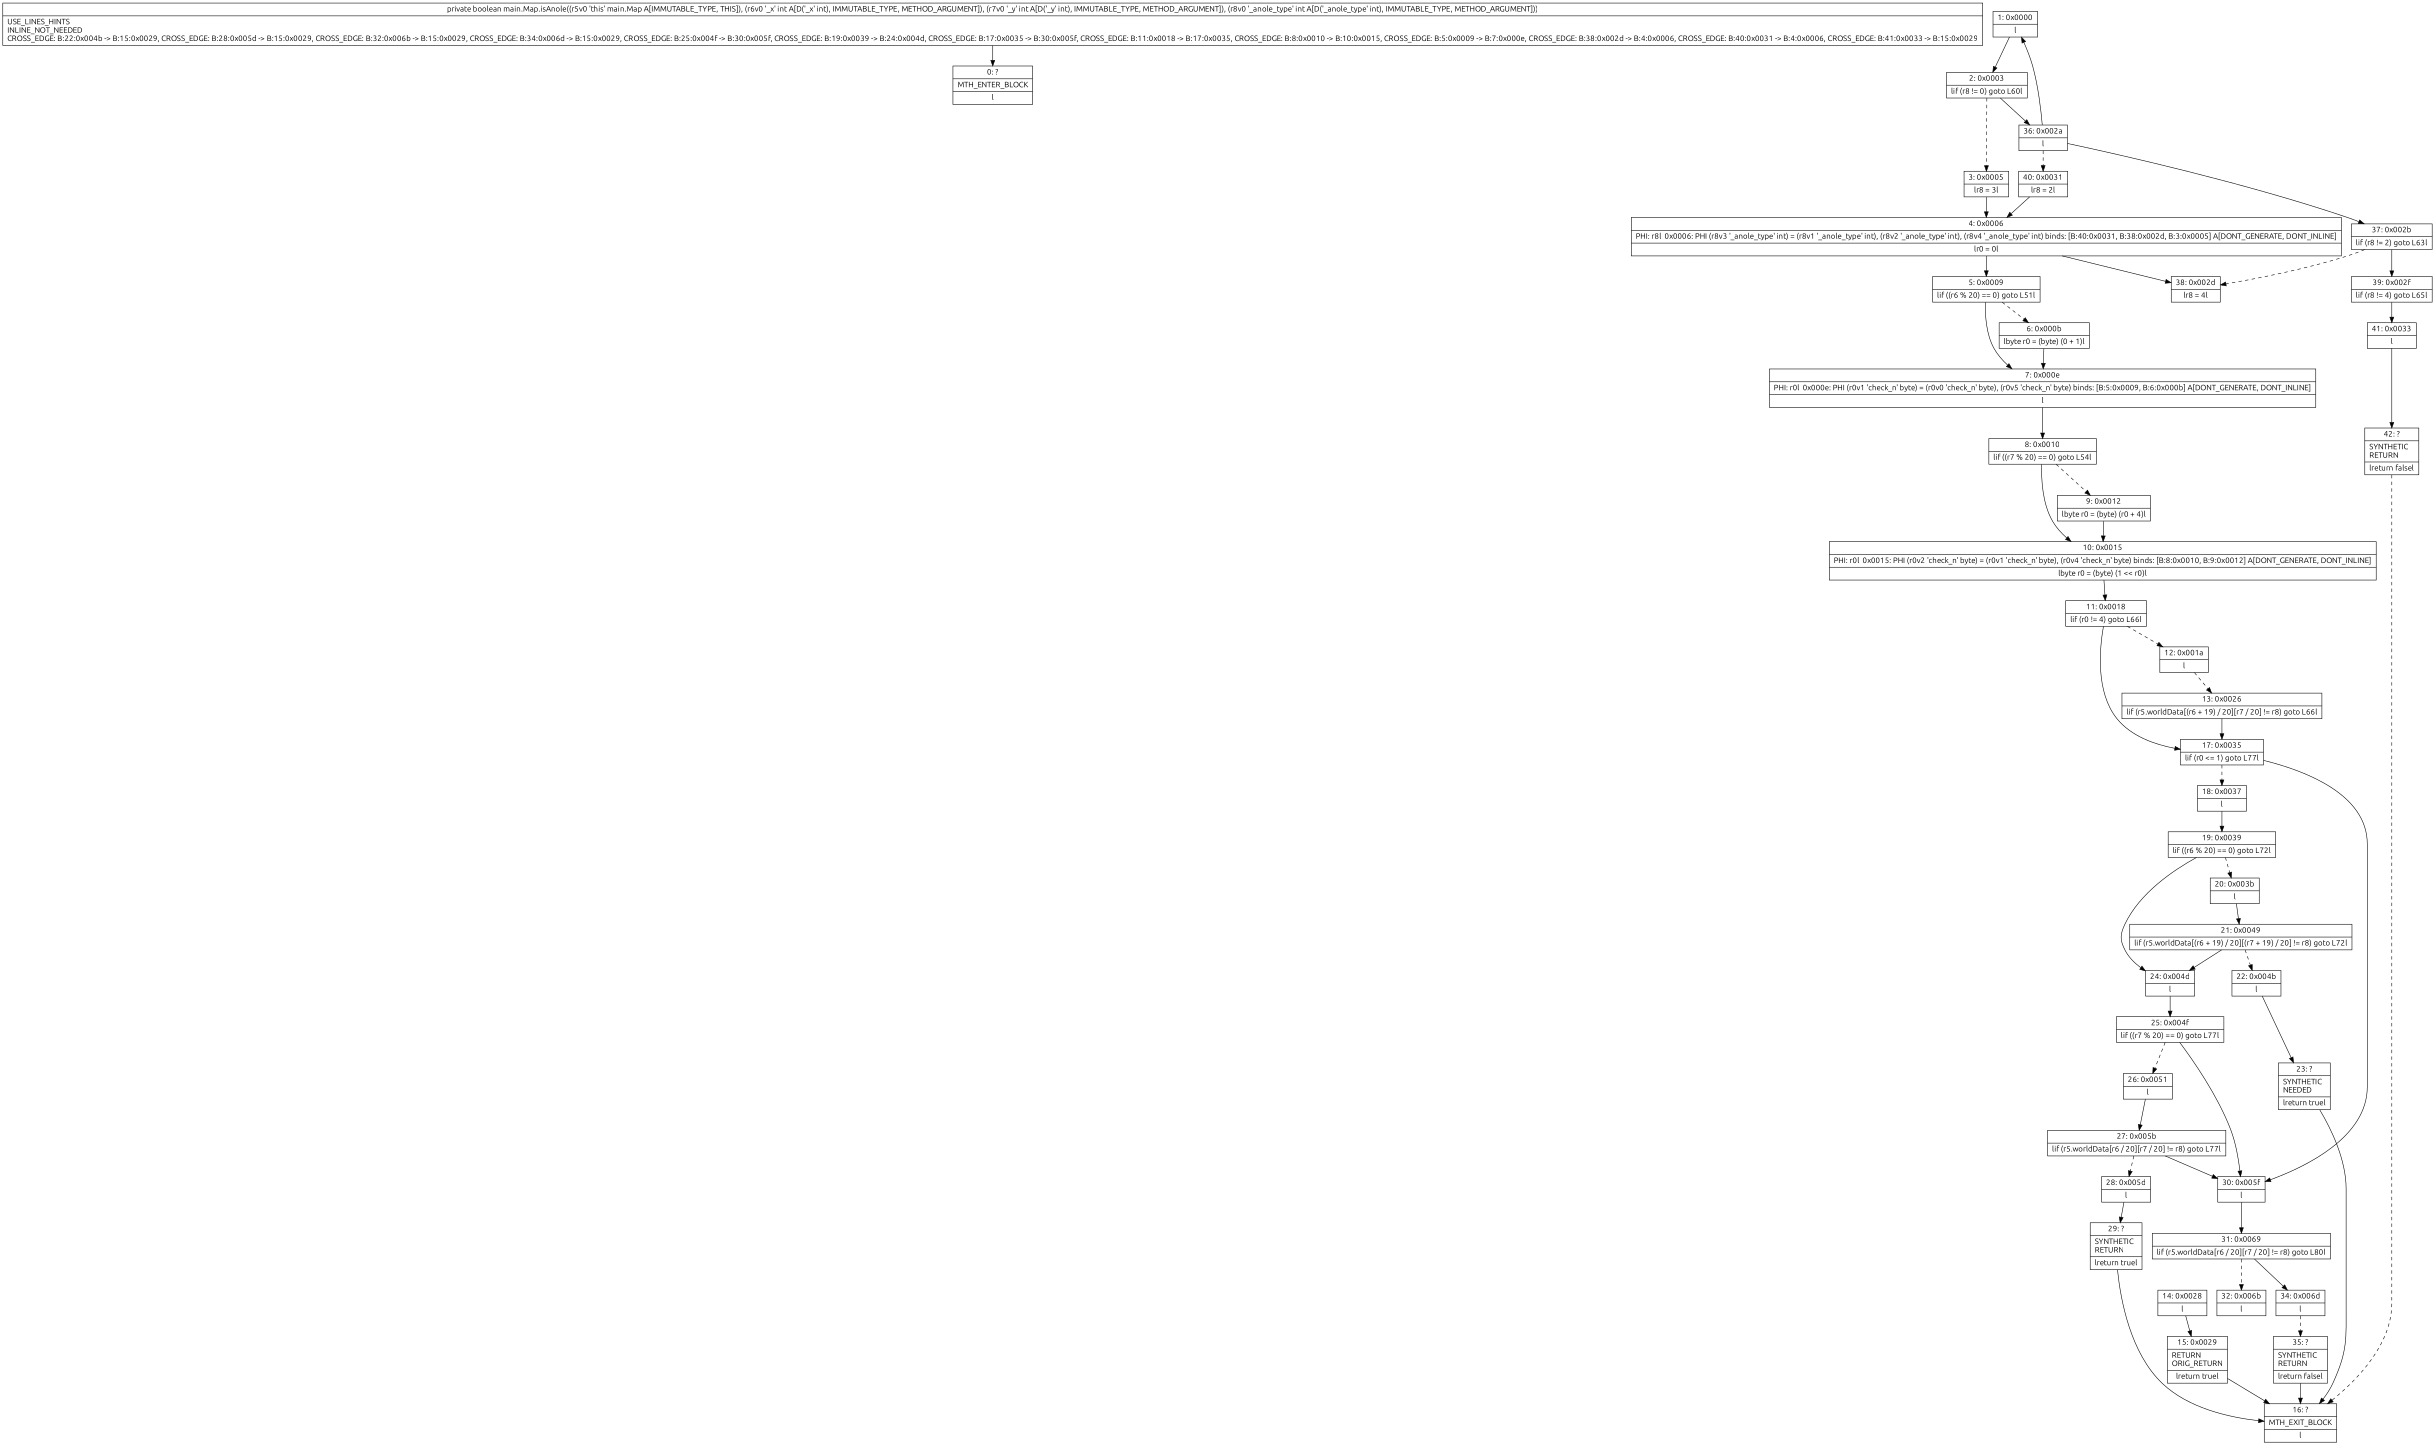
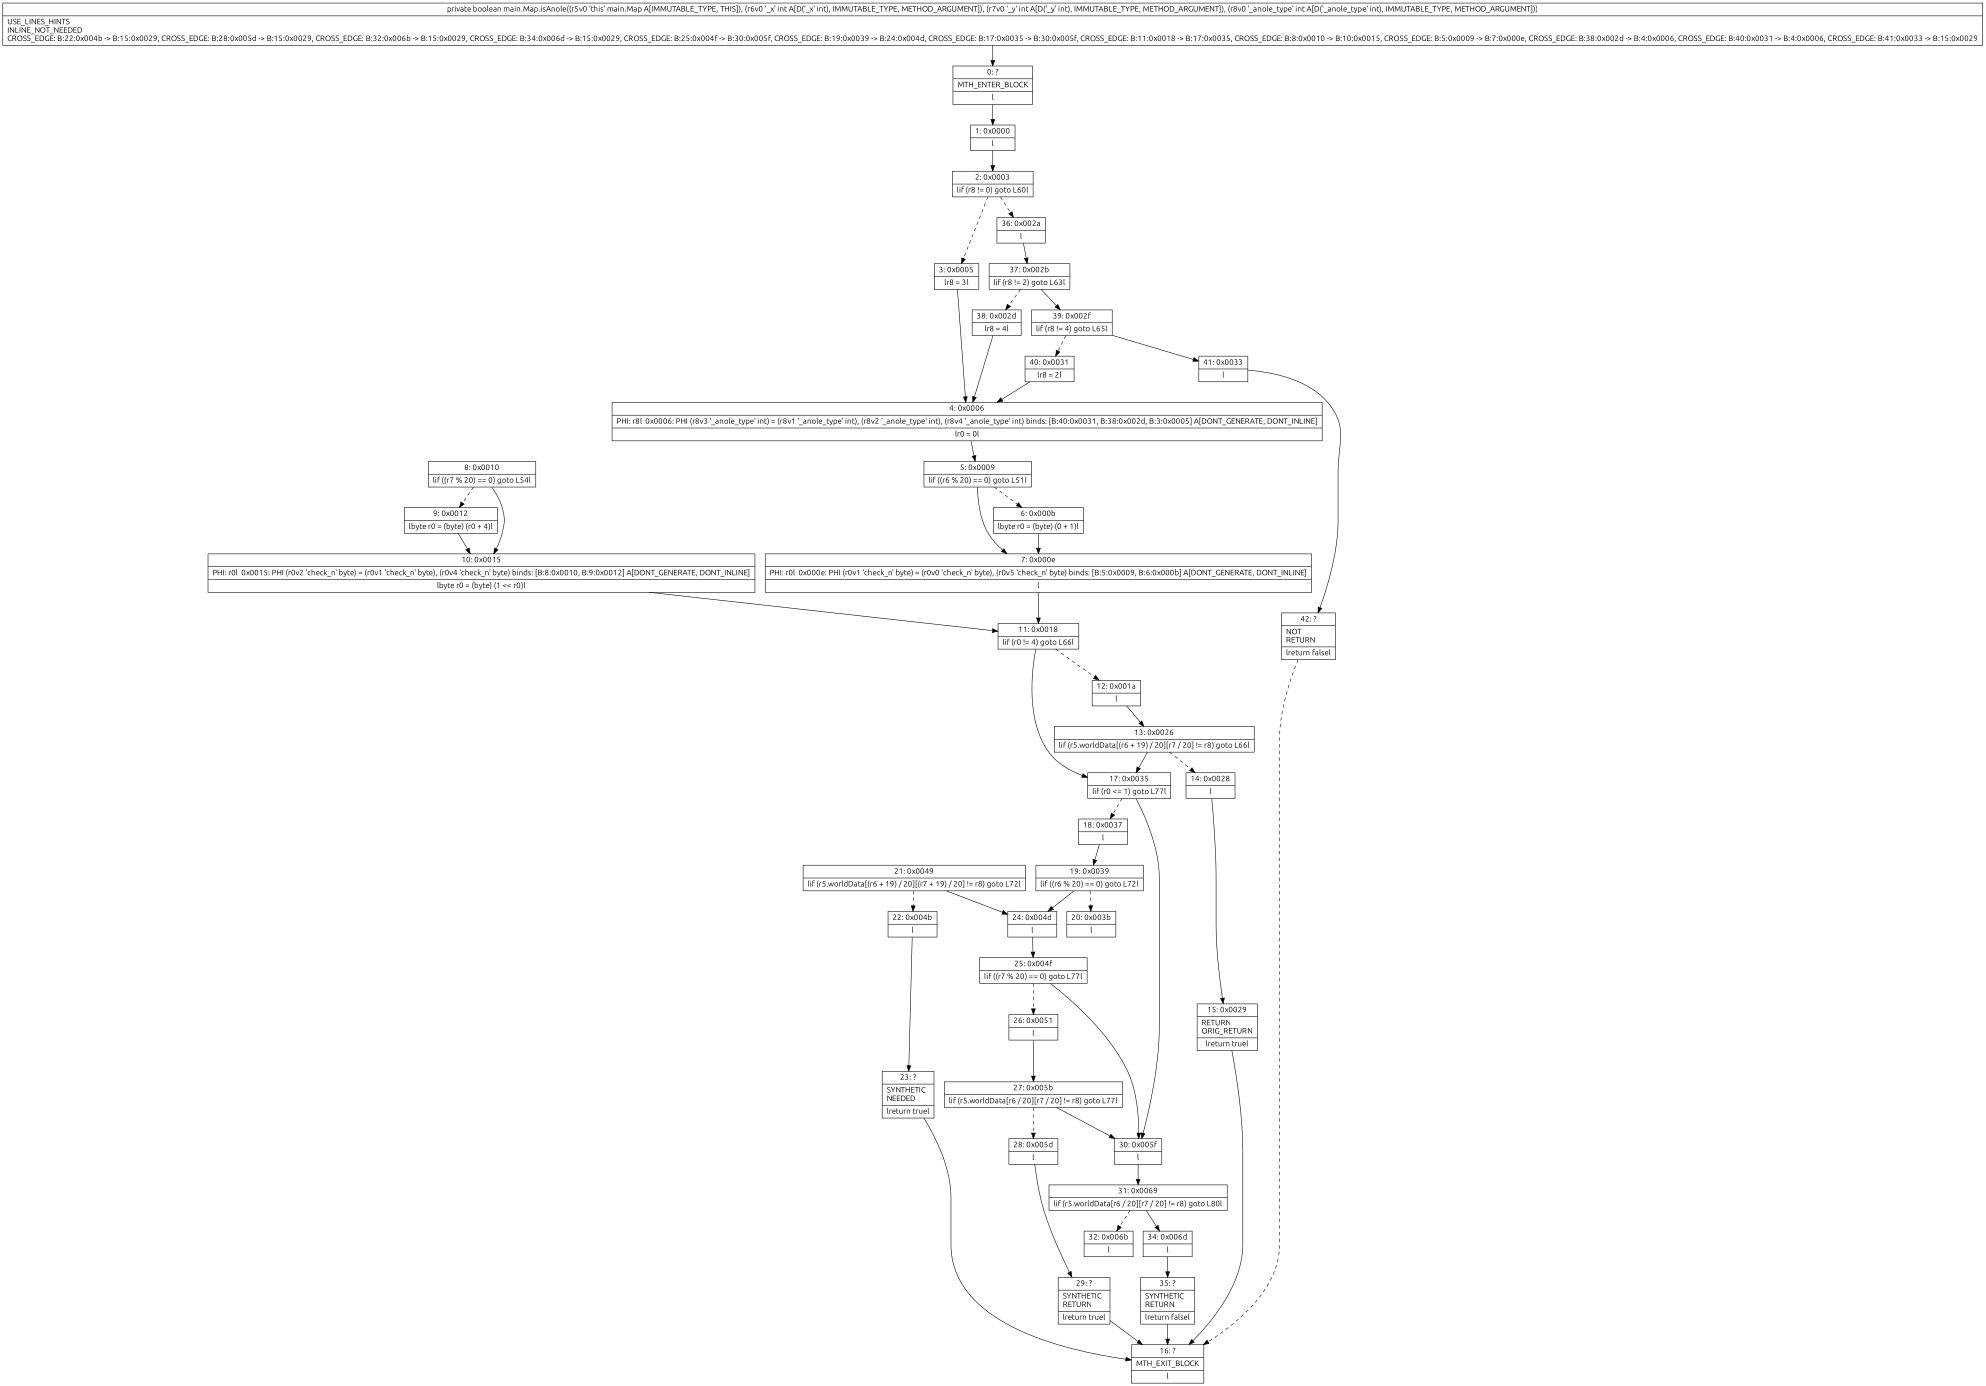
(2037, 83) -> (993, 112)
(2013, 110) -> (1005, 205)
(2043, 158) -> (1062, 343)
(2114, 269) -> (984, 366)
(2043, 420) -> (1038, 605)
(2389, 447) -> (1294, 632)
(2201, 681) -> (1134, 714)
none -> (1180, 761)
(2237, 911) -> none
(2300, 1323) -> (1168, 1264)
